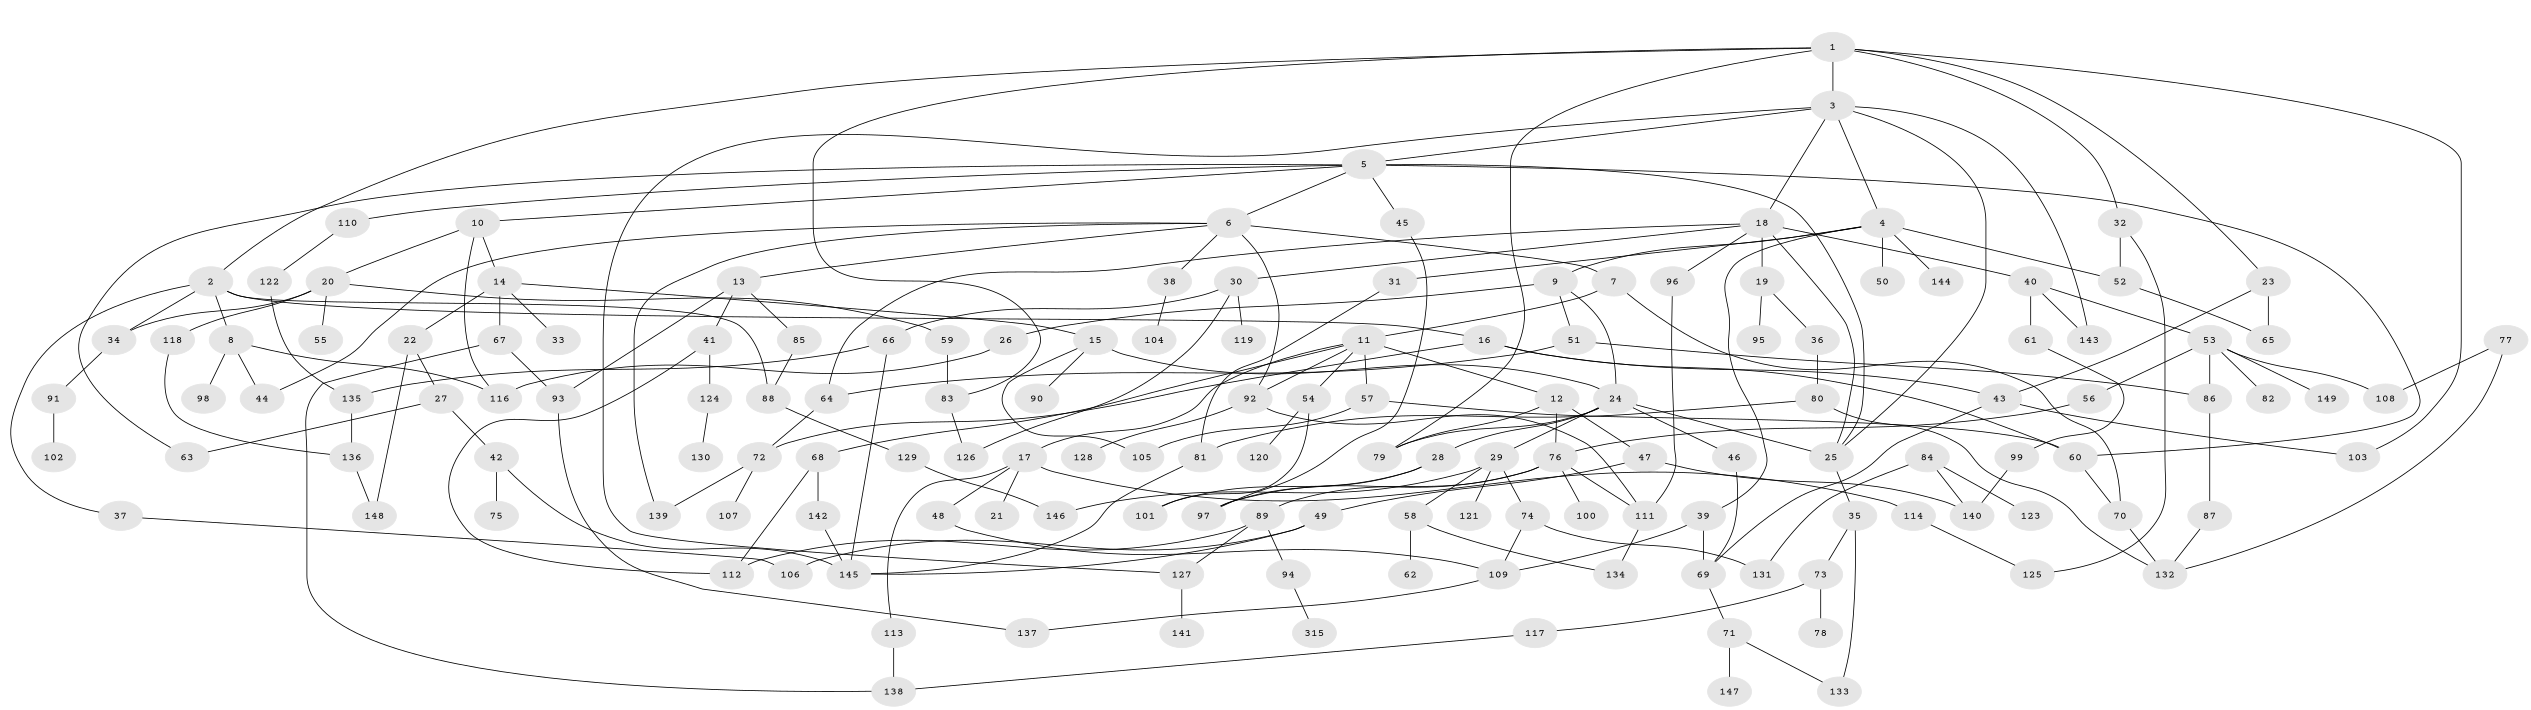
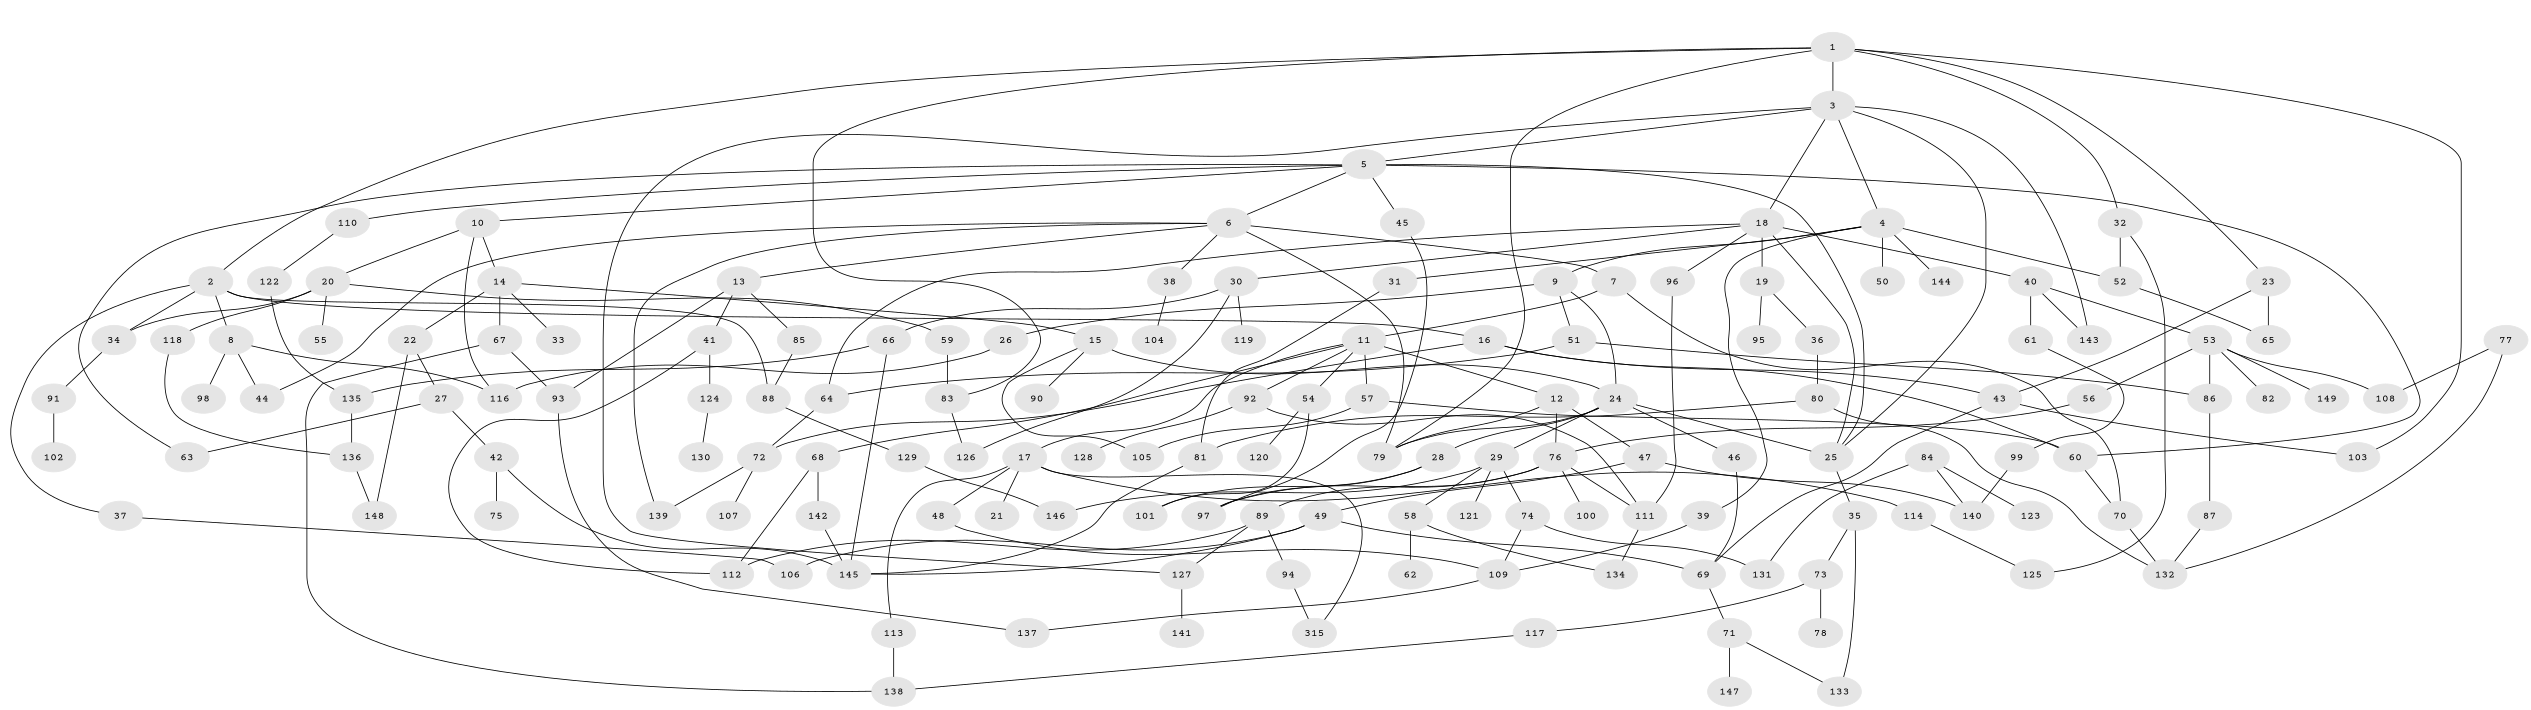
(1279, 311) -> (1375, 306)
none -> (1263, 476)
(1703, 545) -> (1504, 544)
